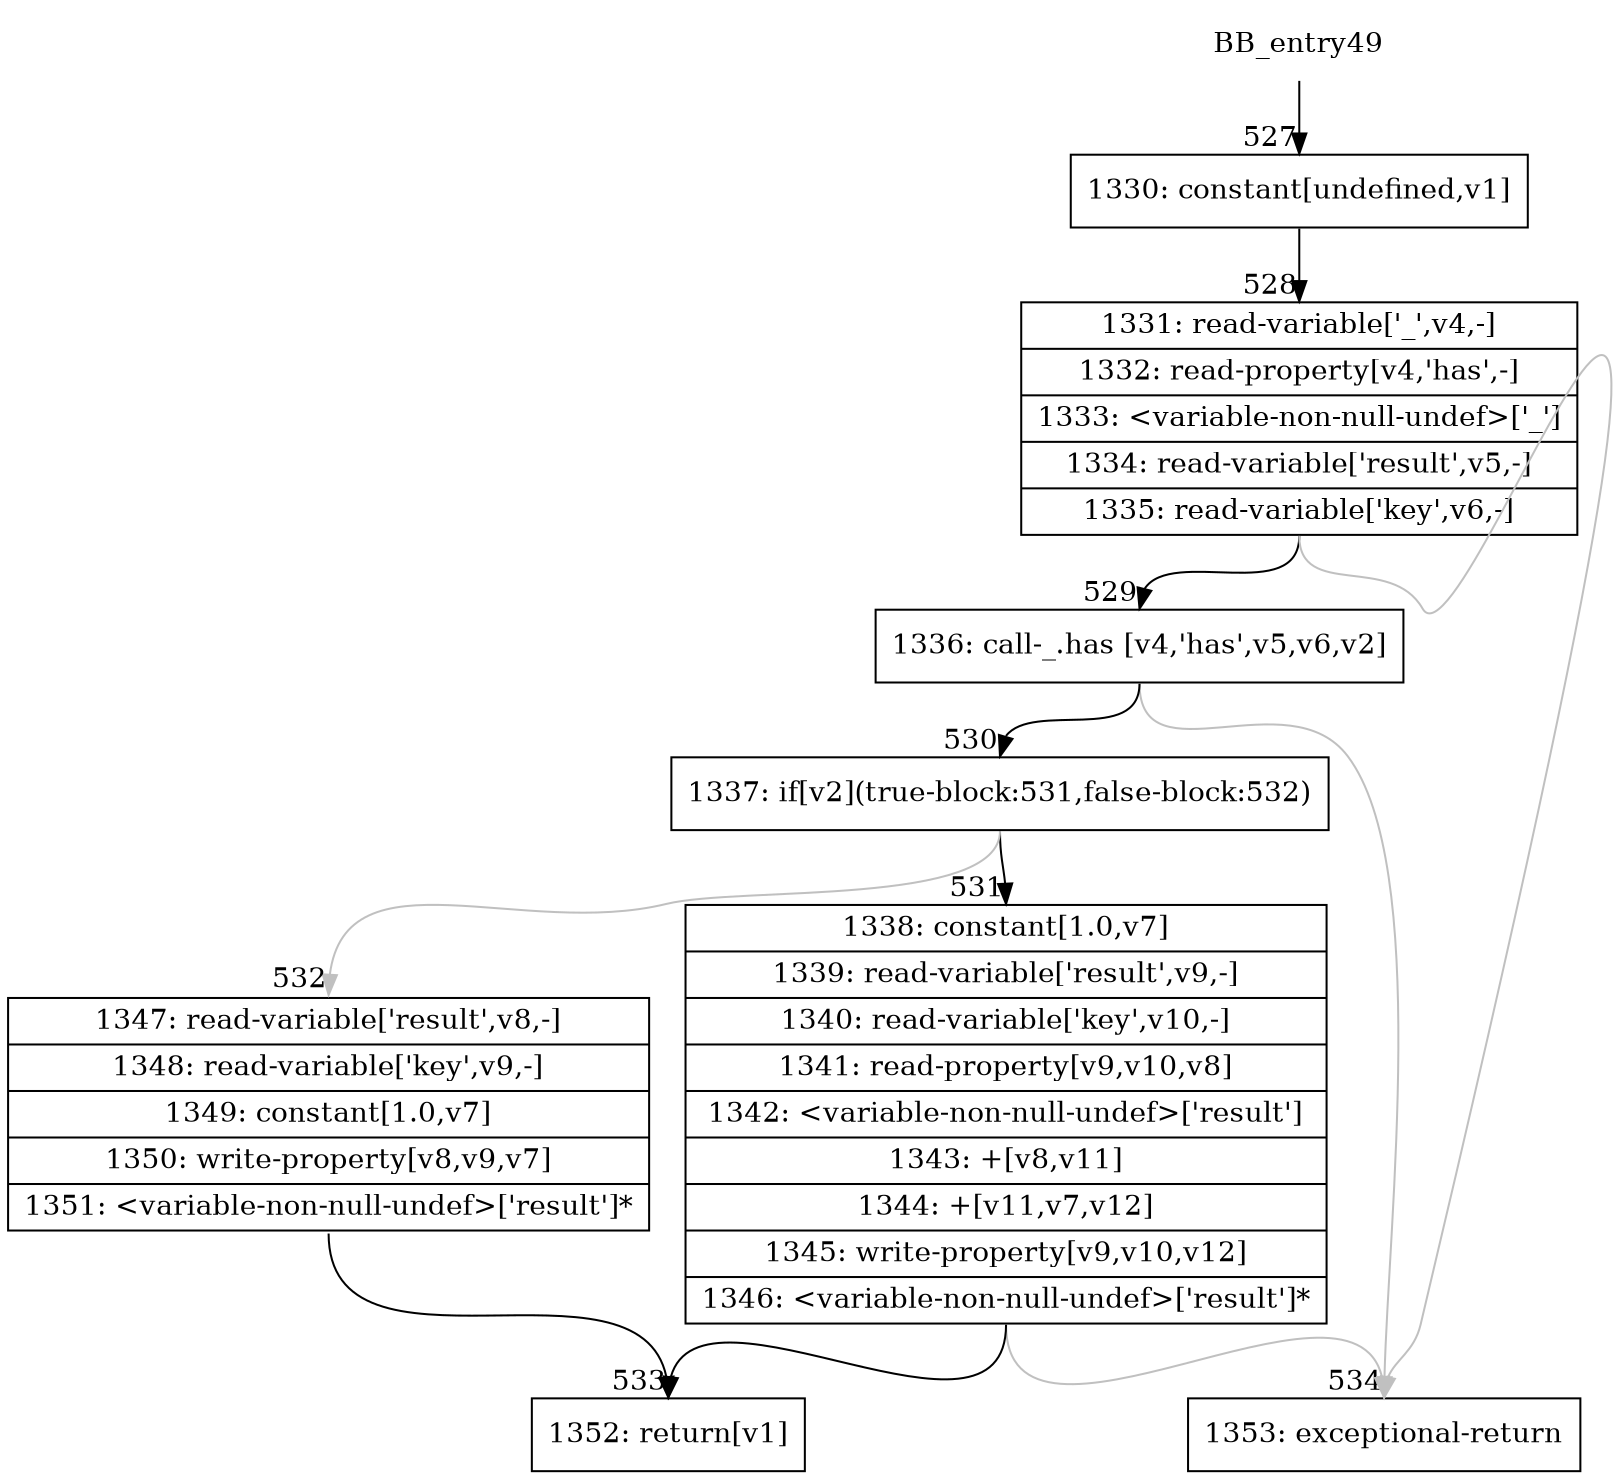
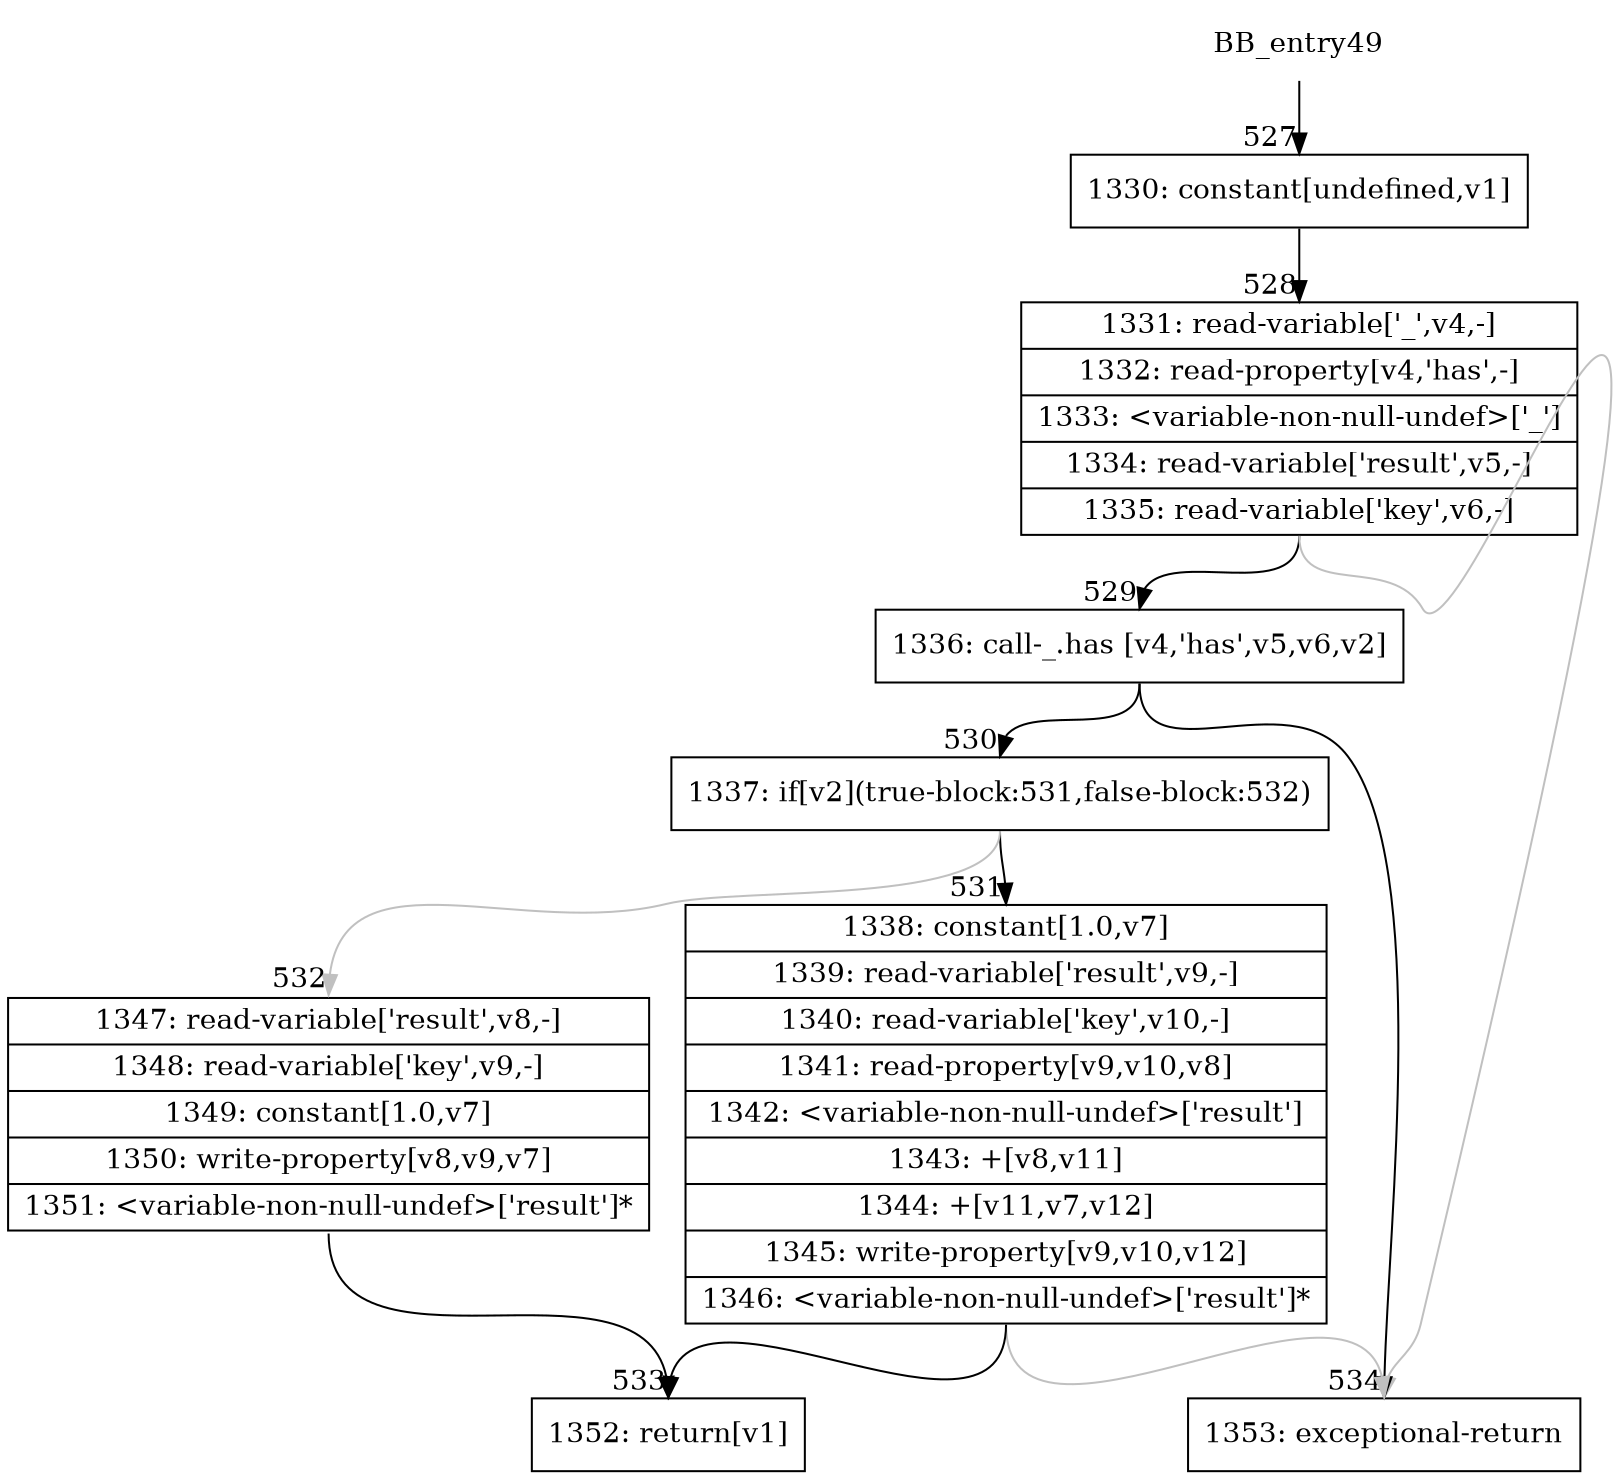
(1395, 940) -> (1395, 940)
